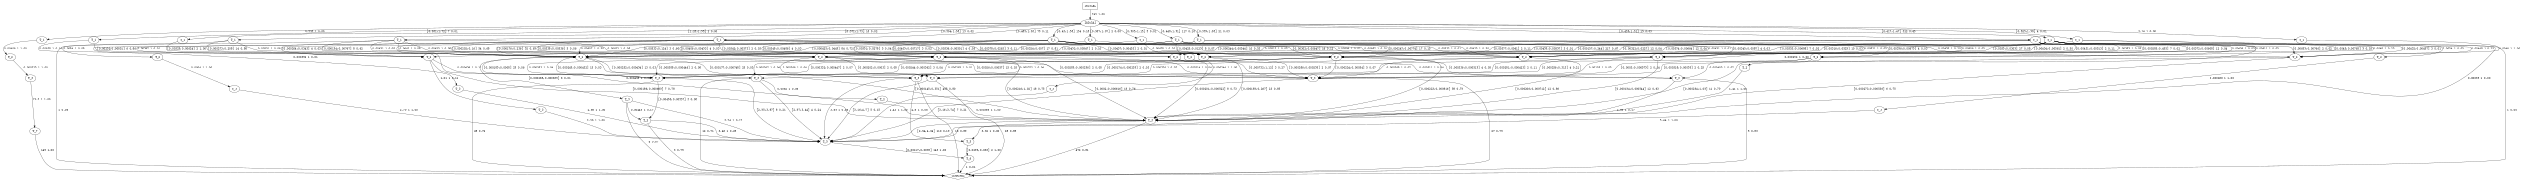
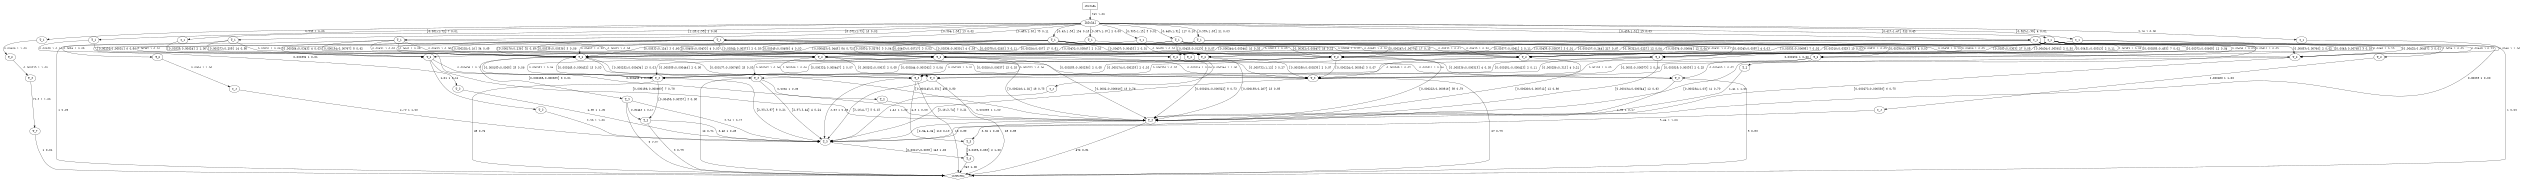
(47, 150) -> (47, 150)
(970, 167) -> (970, 167)
